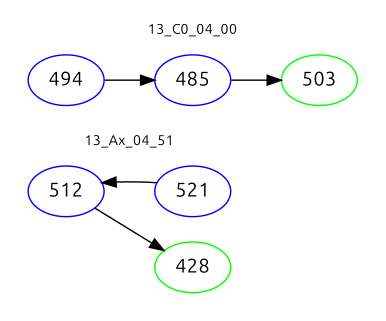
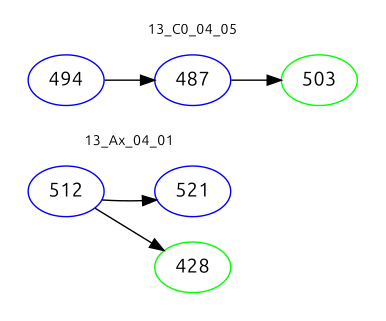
(193, 30) -> (193, 30)
(193, 80) -> (193, 80)
(129, 141) -> (129, 141)
(136, 182) -> (122, 201)
